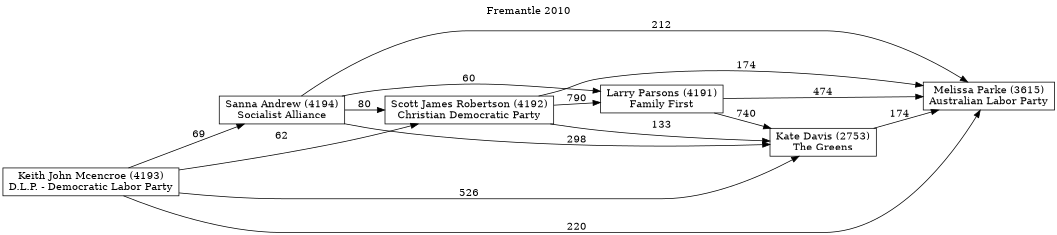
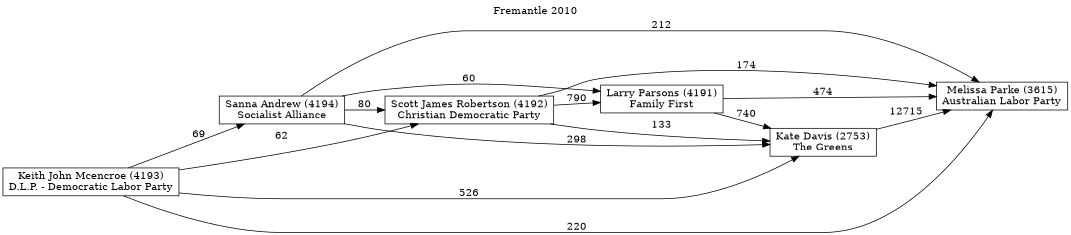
(900, 114) -> (906, 112)
